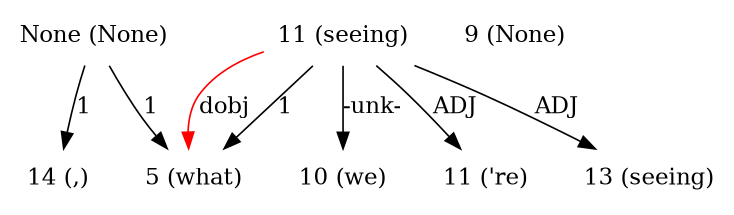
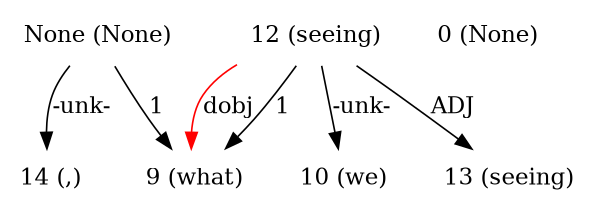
(343, 36) -> (316, 36)
(515, 36) -> (488, 36)
(84, 107) -> (82, 107)
(194, 178) -> (195, 178)
(486, 178) -> none
